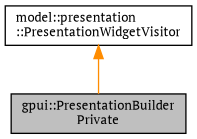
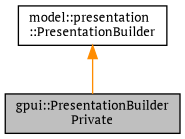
(99, 26) -> (93, 26)
